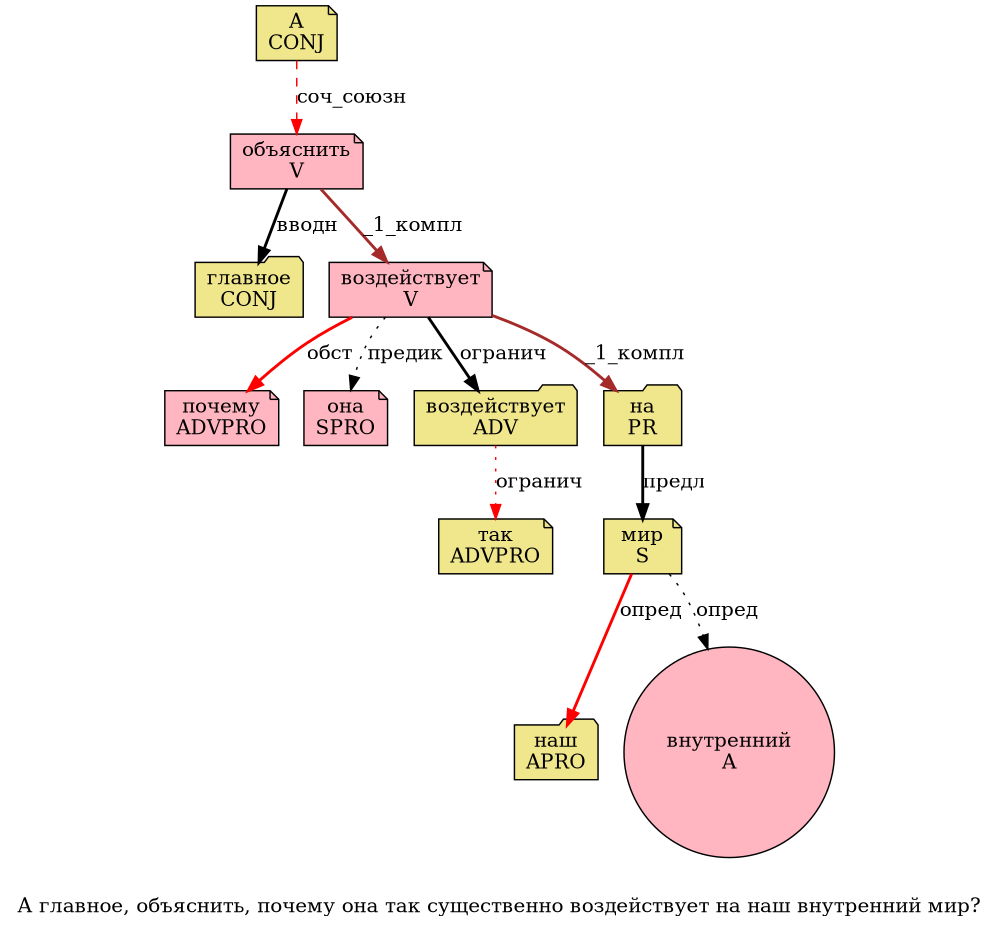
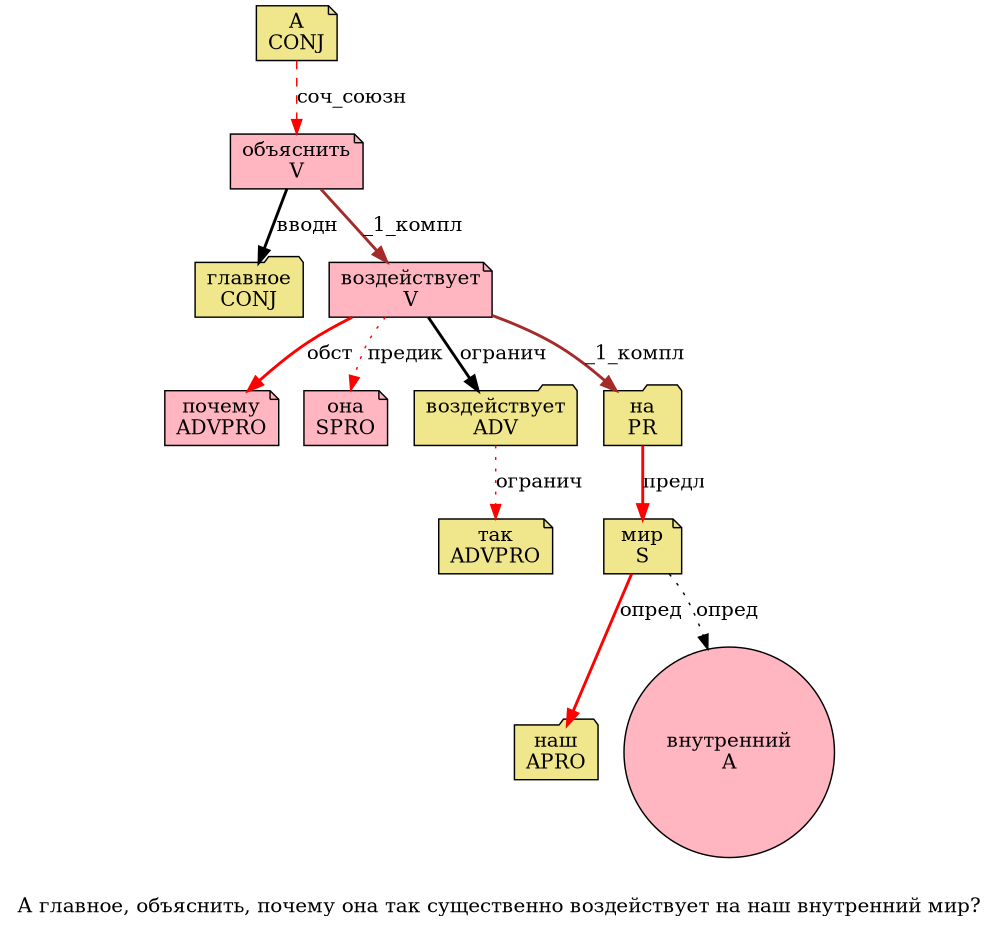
(366, 345) -> (366, 345)
(643, 475) -> (643, 475)
